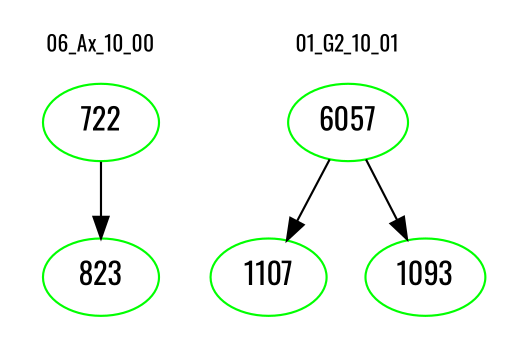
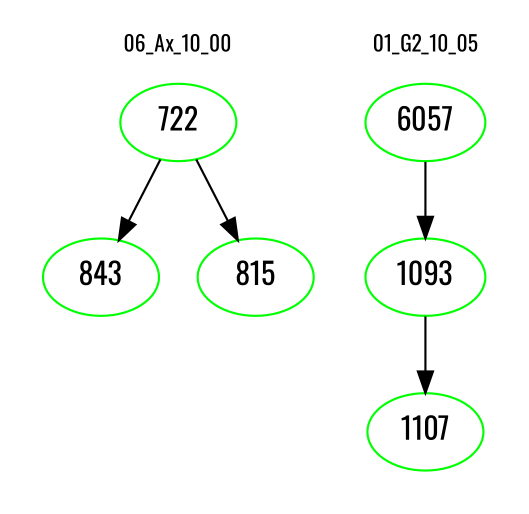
(348, 46) -> (425, 46)
(313, 190) -> (425, 344)
(101, 277) -> (101, 277)
none -> (256, 277)
